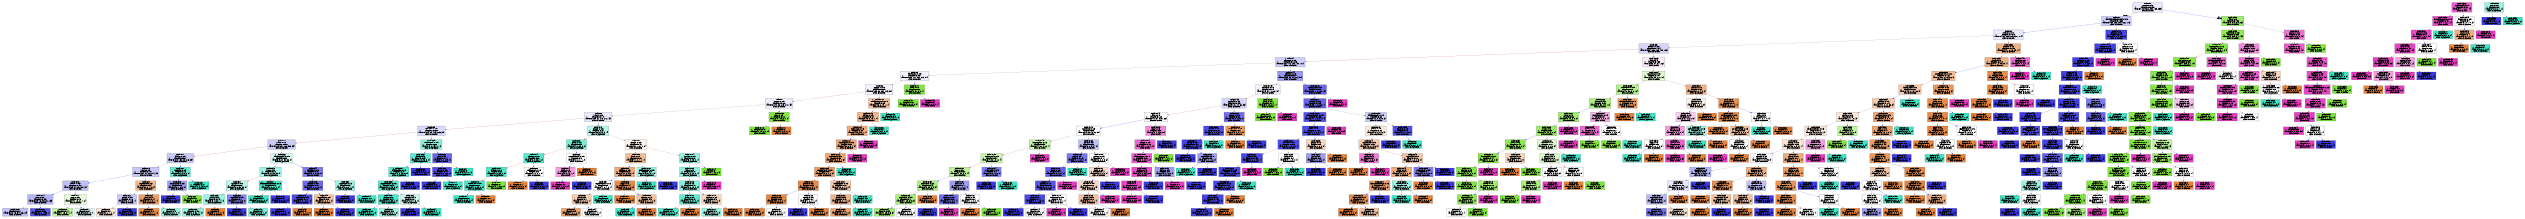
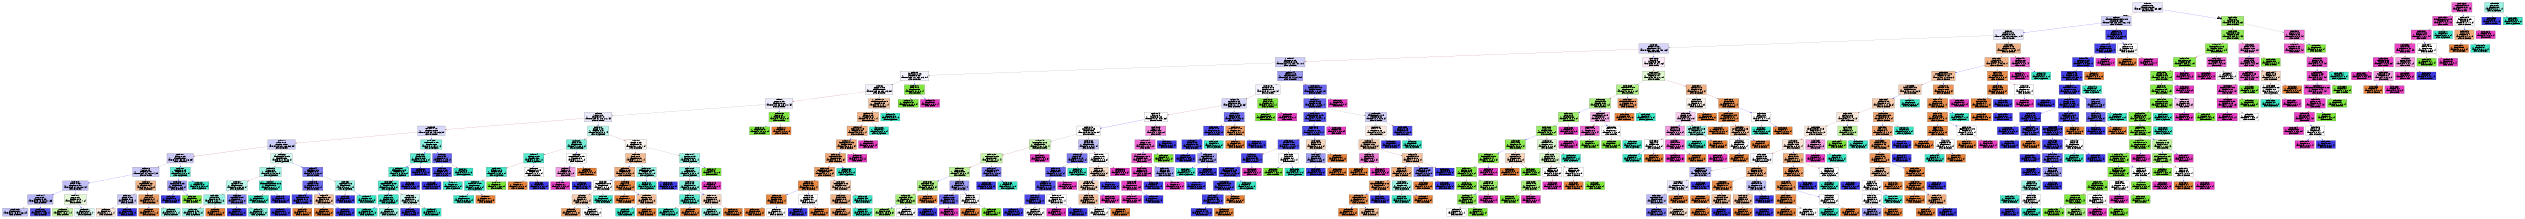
(1040, 148) -> (1040, 148)
